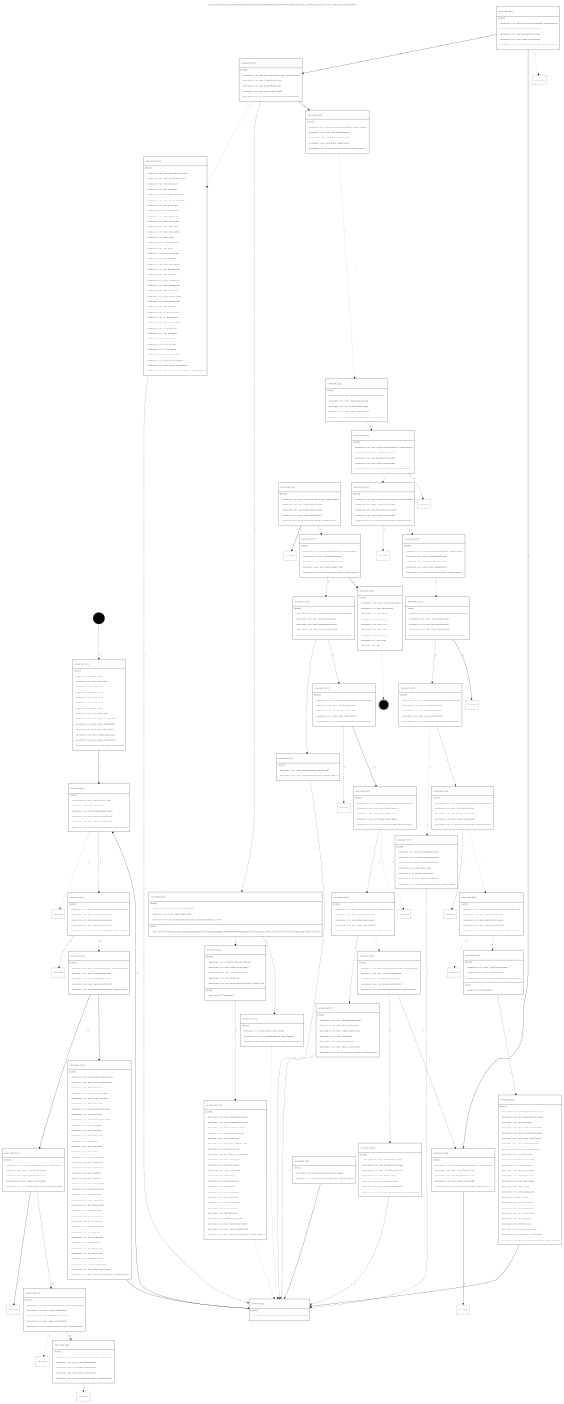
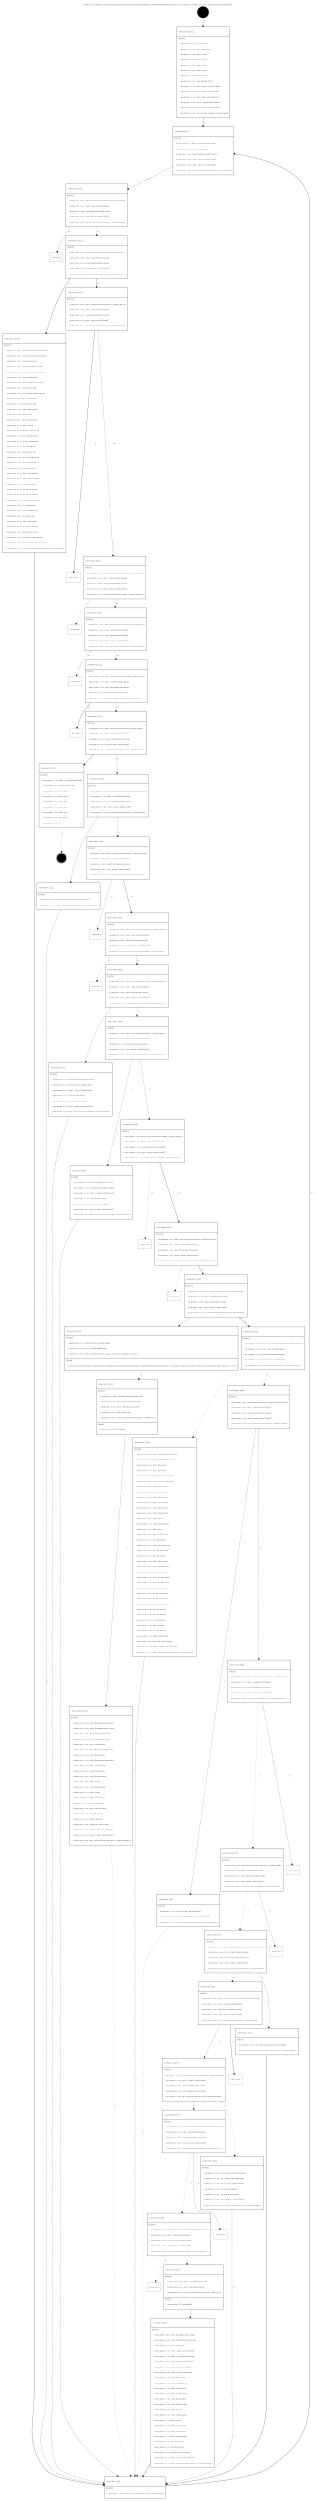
(229, 143) -> (212, 1399)
(528, 610) -> (169, 1192)
none -> (116, 655)
(58, 914) -> none
(275, 973) -> (223, 1661)
(463, 1247) -> (148, 1200)
none -> (268, 1999)
